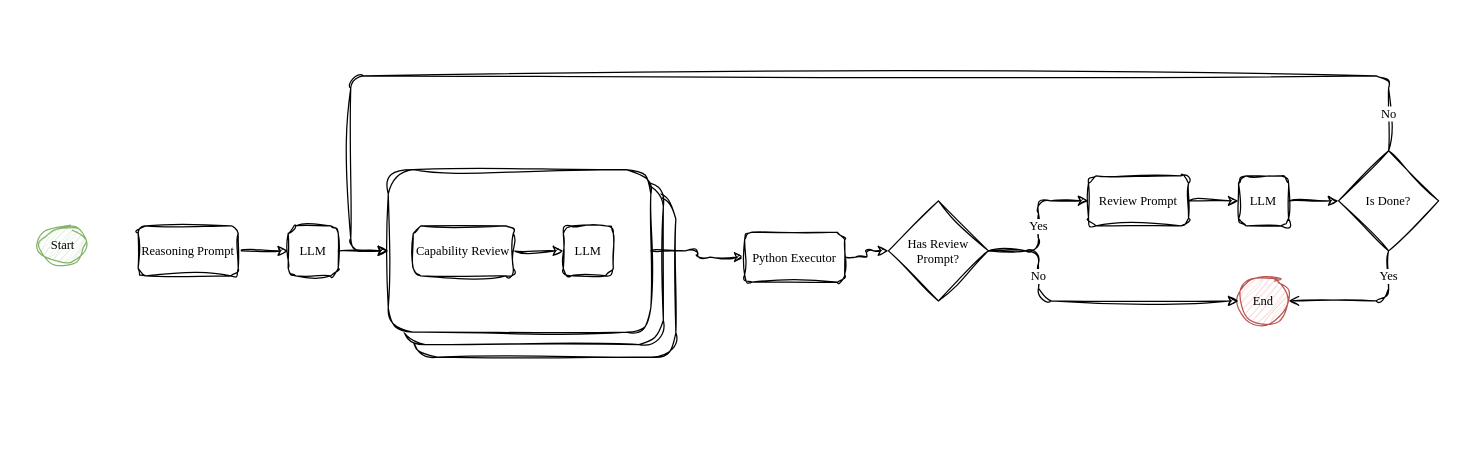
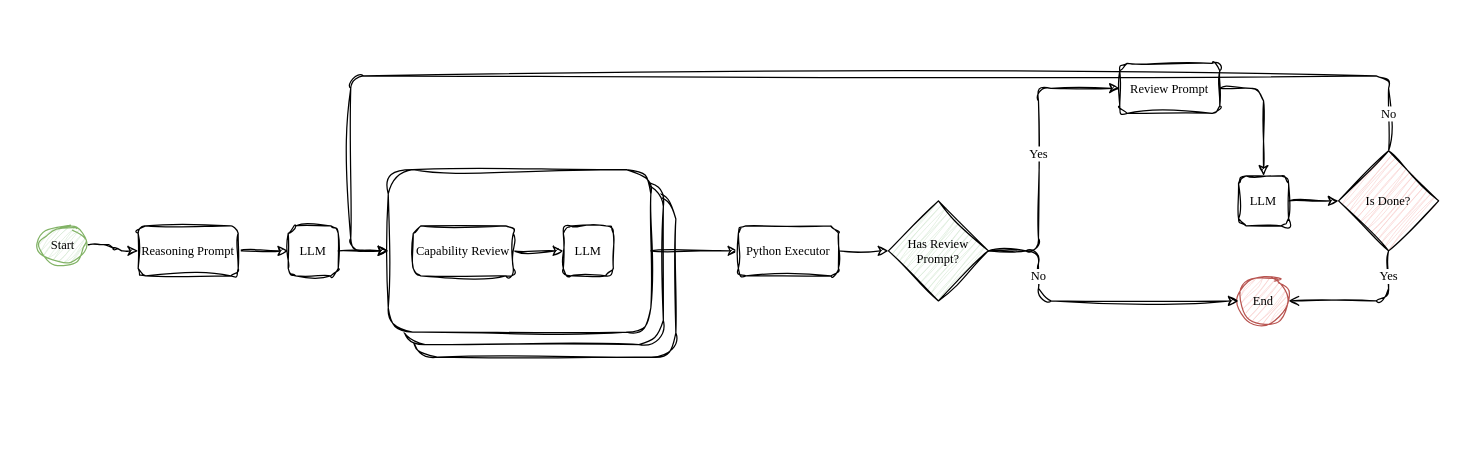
(1138, 201) -> (1169, 88)
(1388, 201) -> (1388, 201)
none -> (112, 246)
(938, 251) -> (938, 251)
(794, 257) -> (788, 251)
